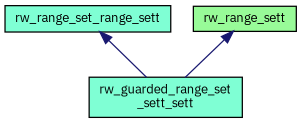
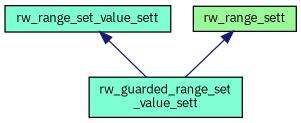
(88, 19) -> (88, 19)
(166, 97) -> (166, 97)
